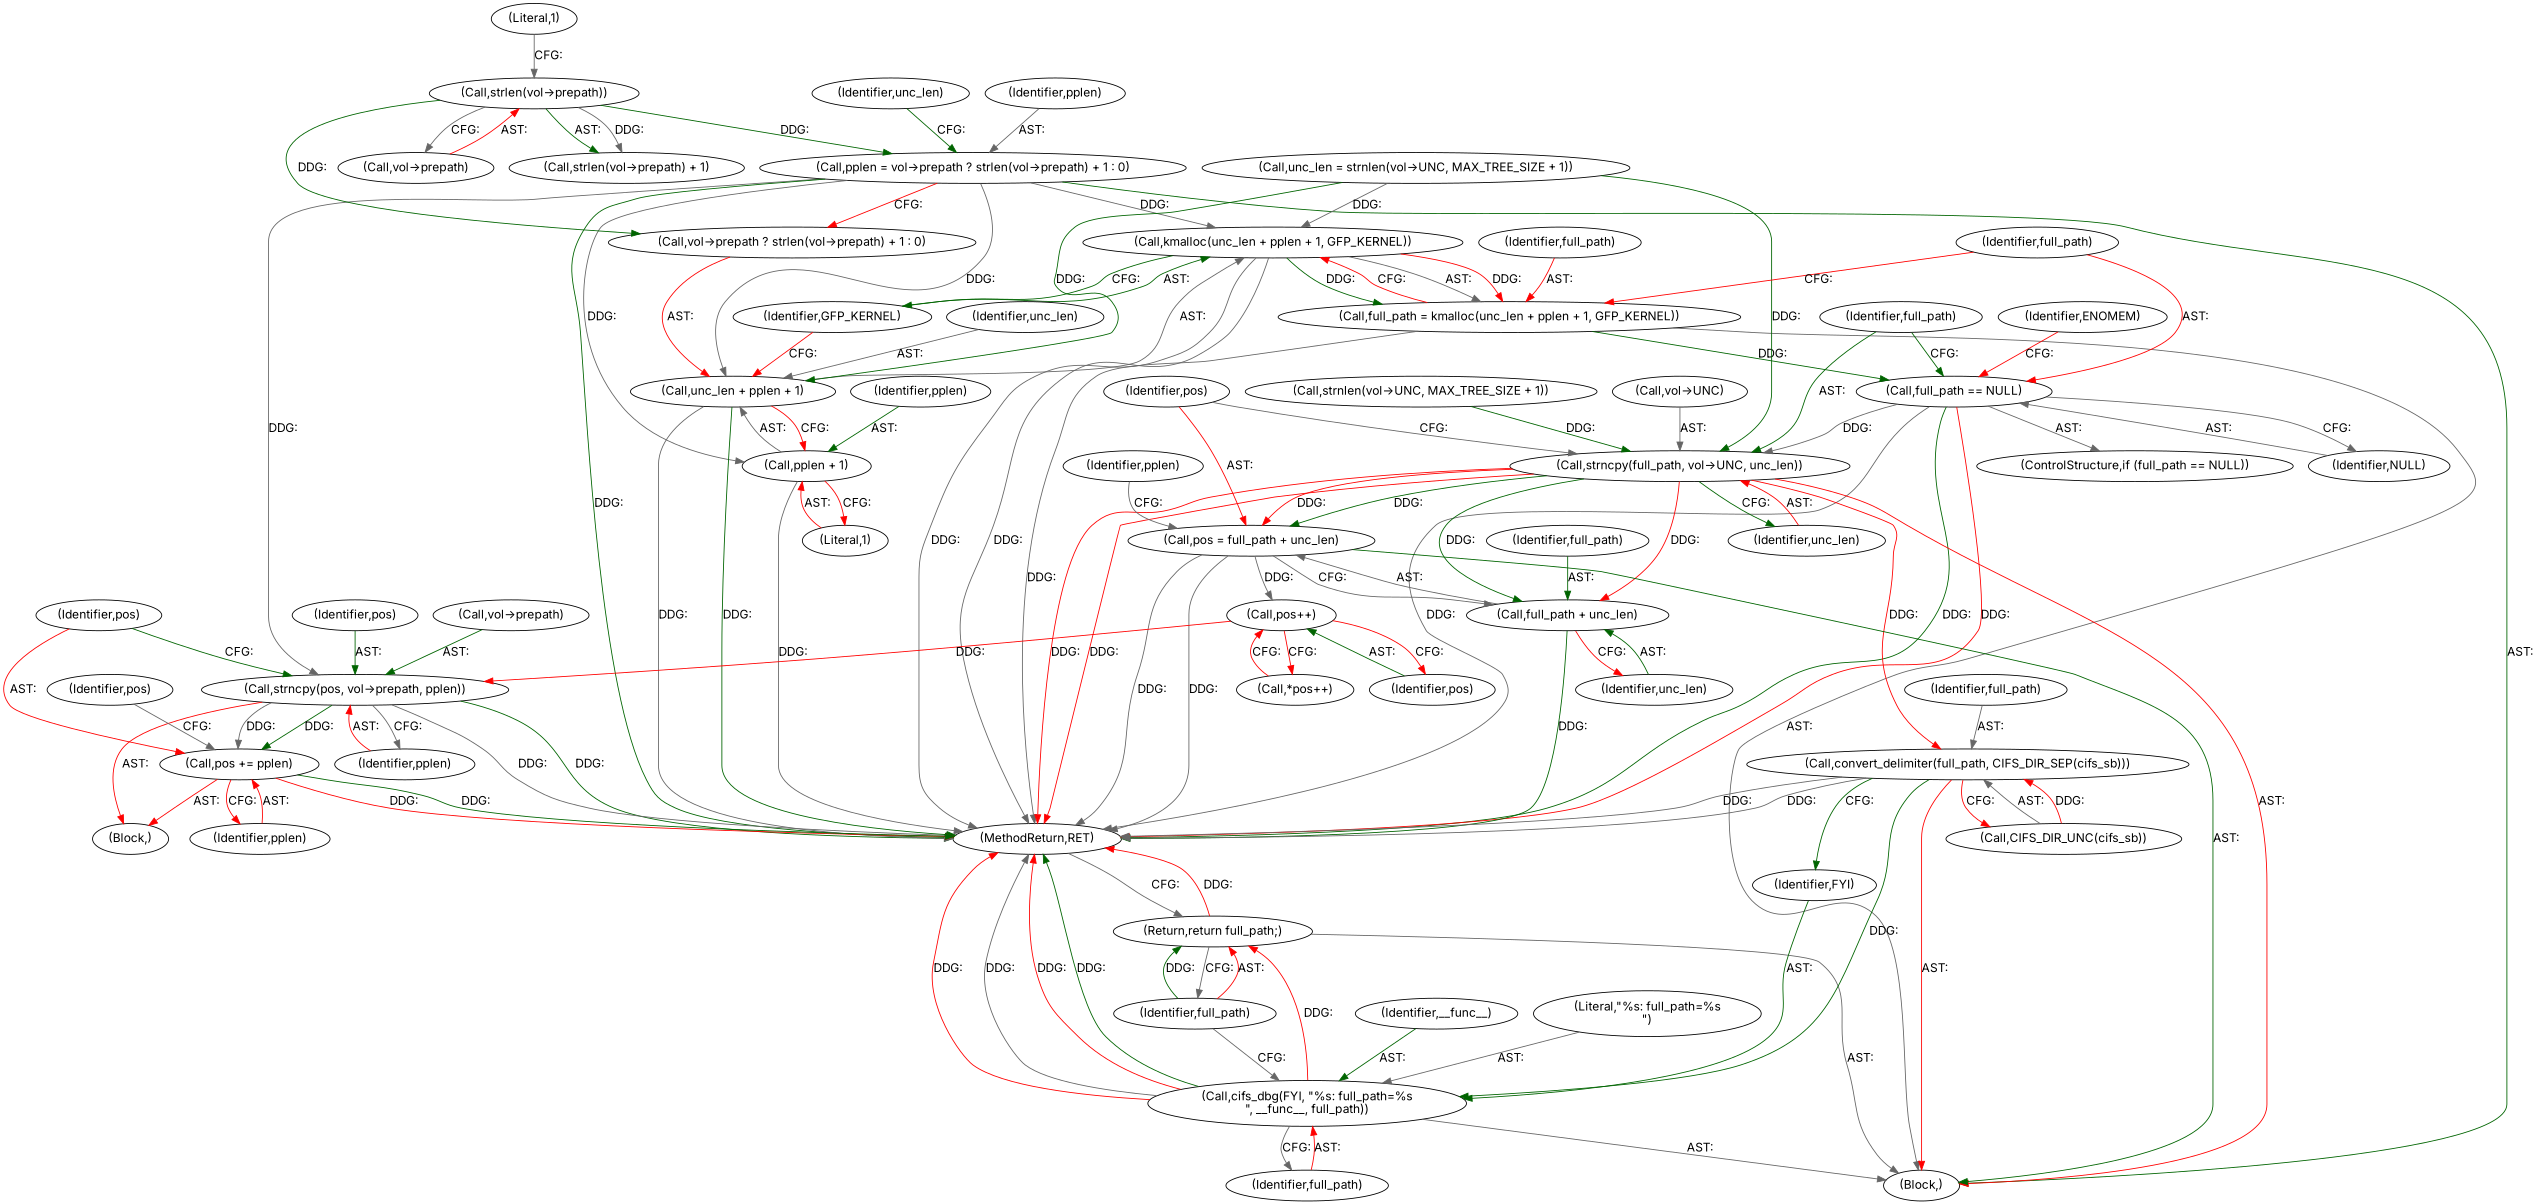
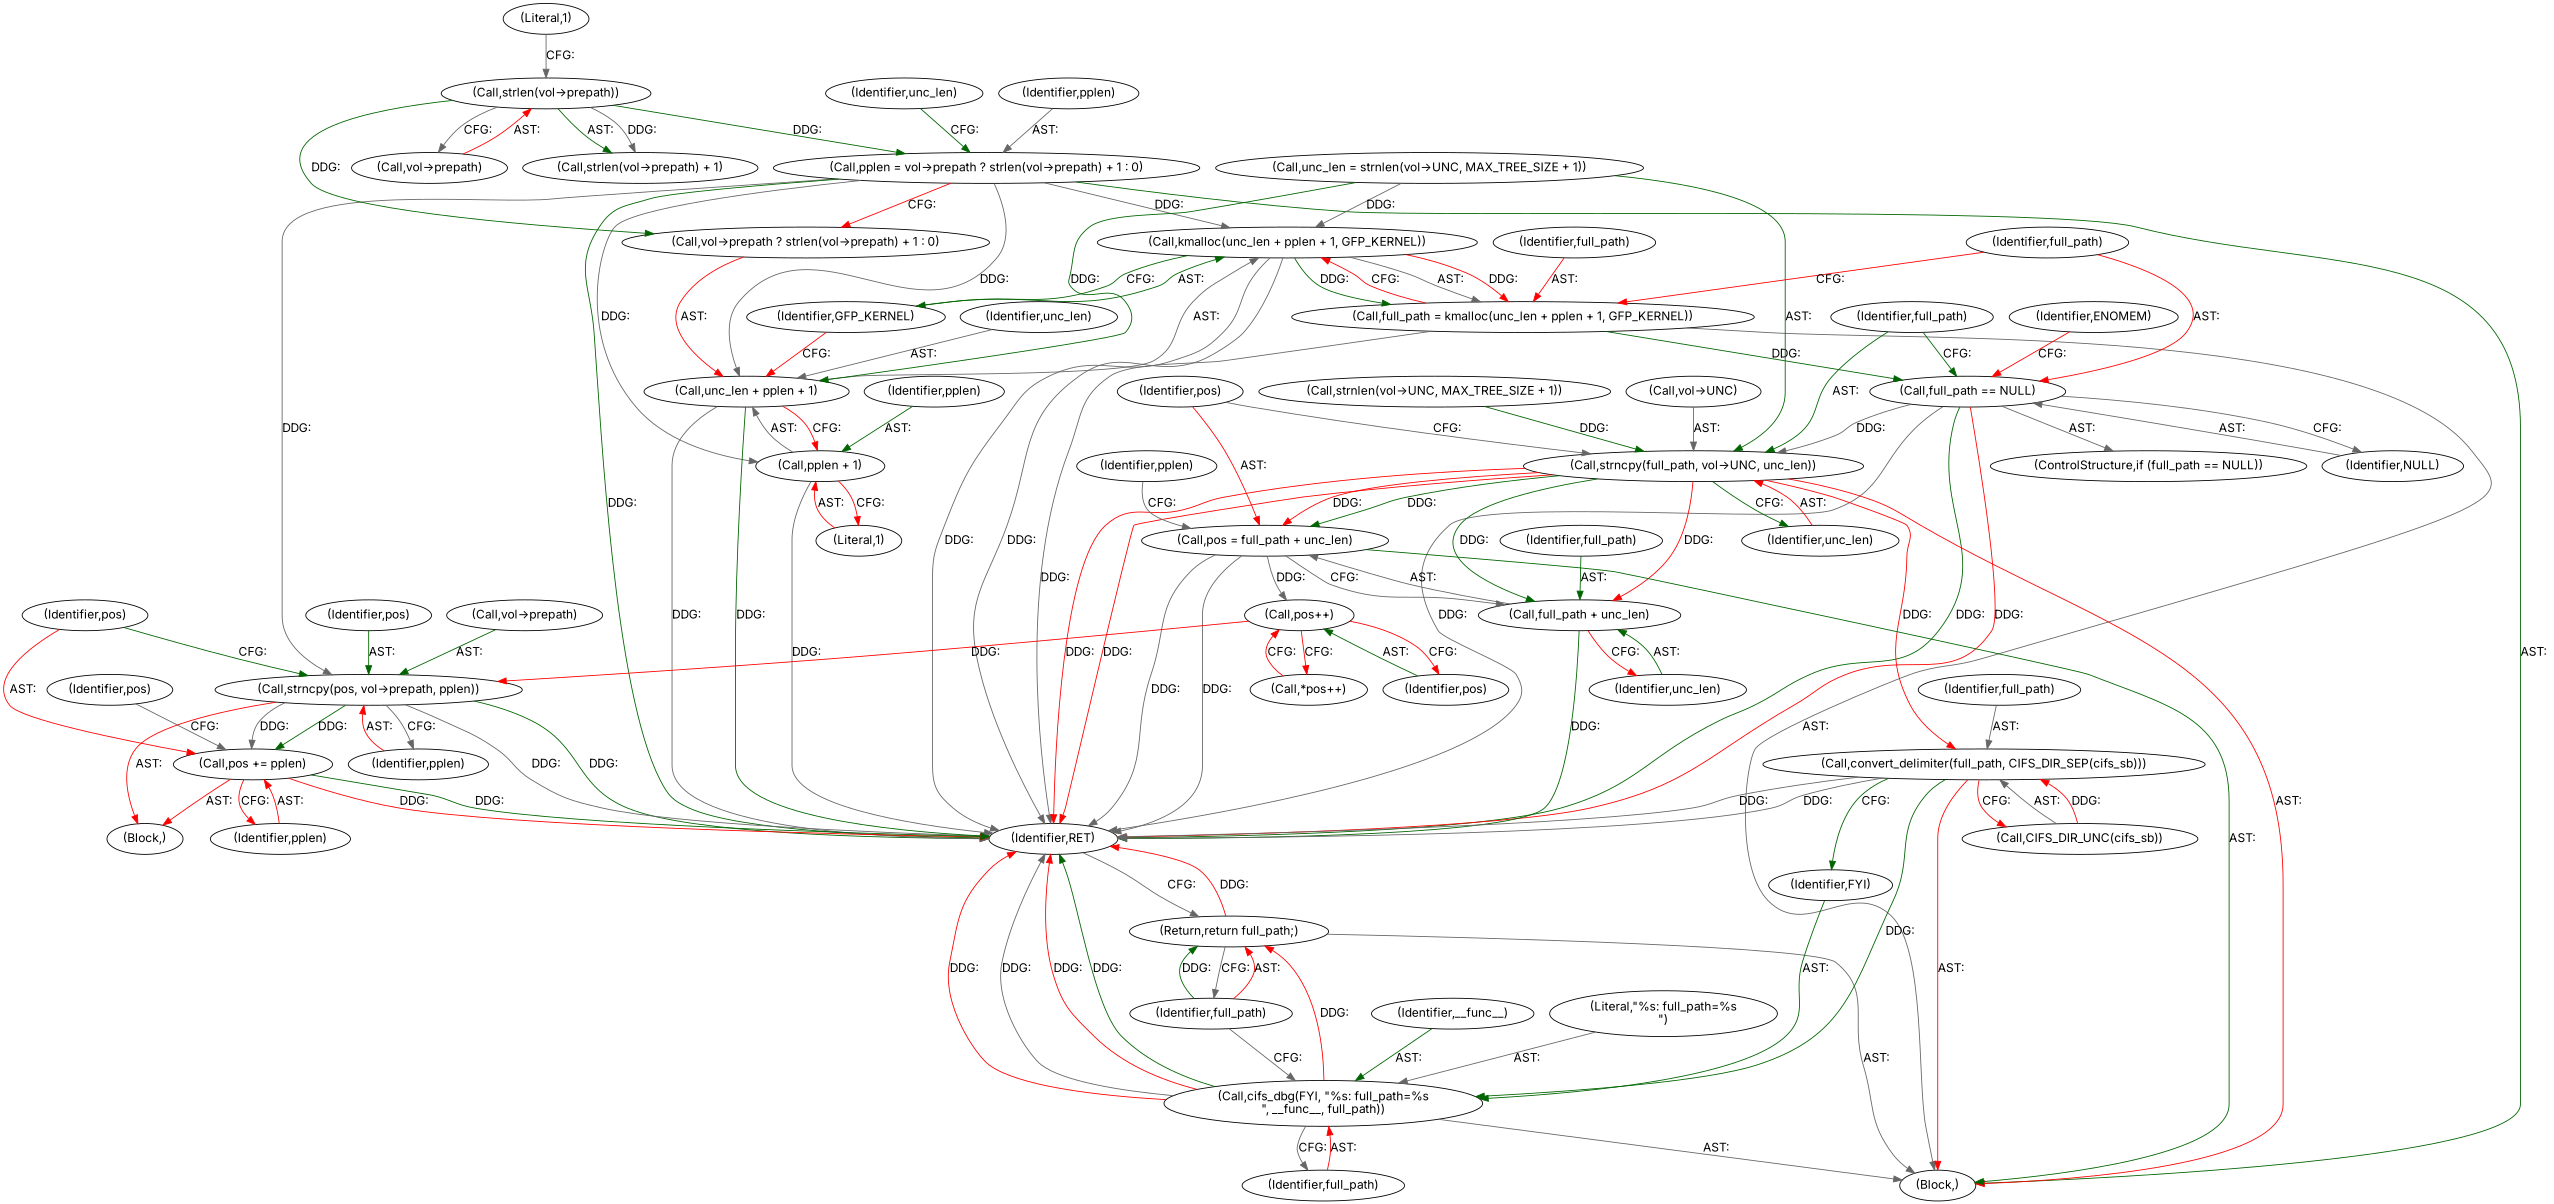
(1788, 317) -> (1800, 317)
(1037, 839) -> (1053, 839)
